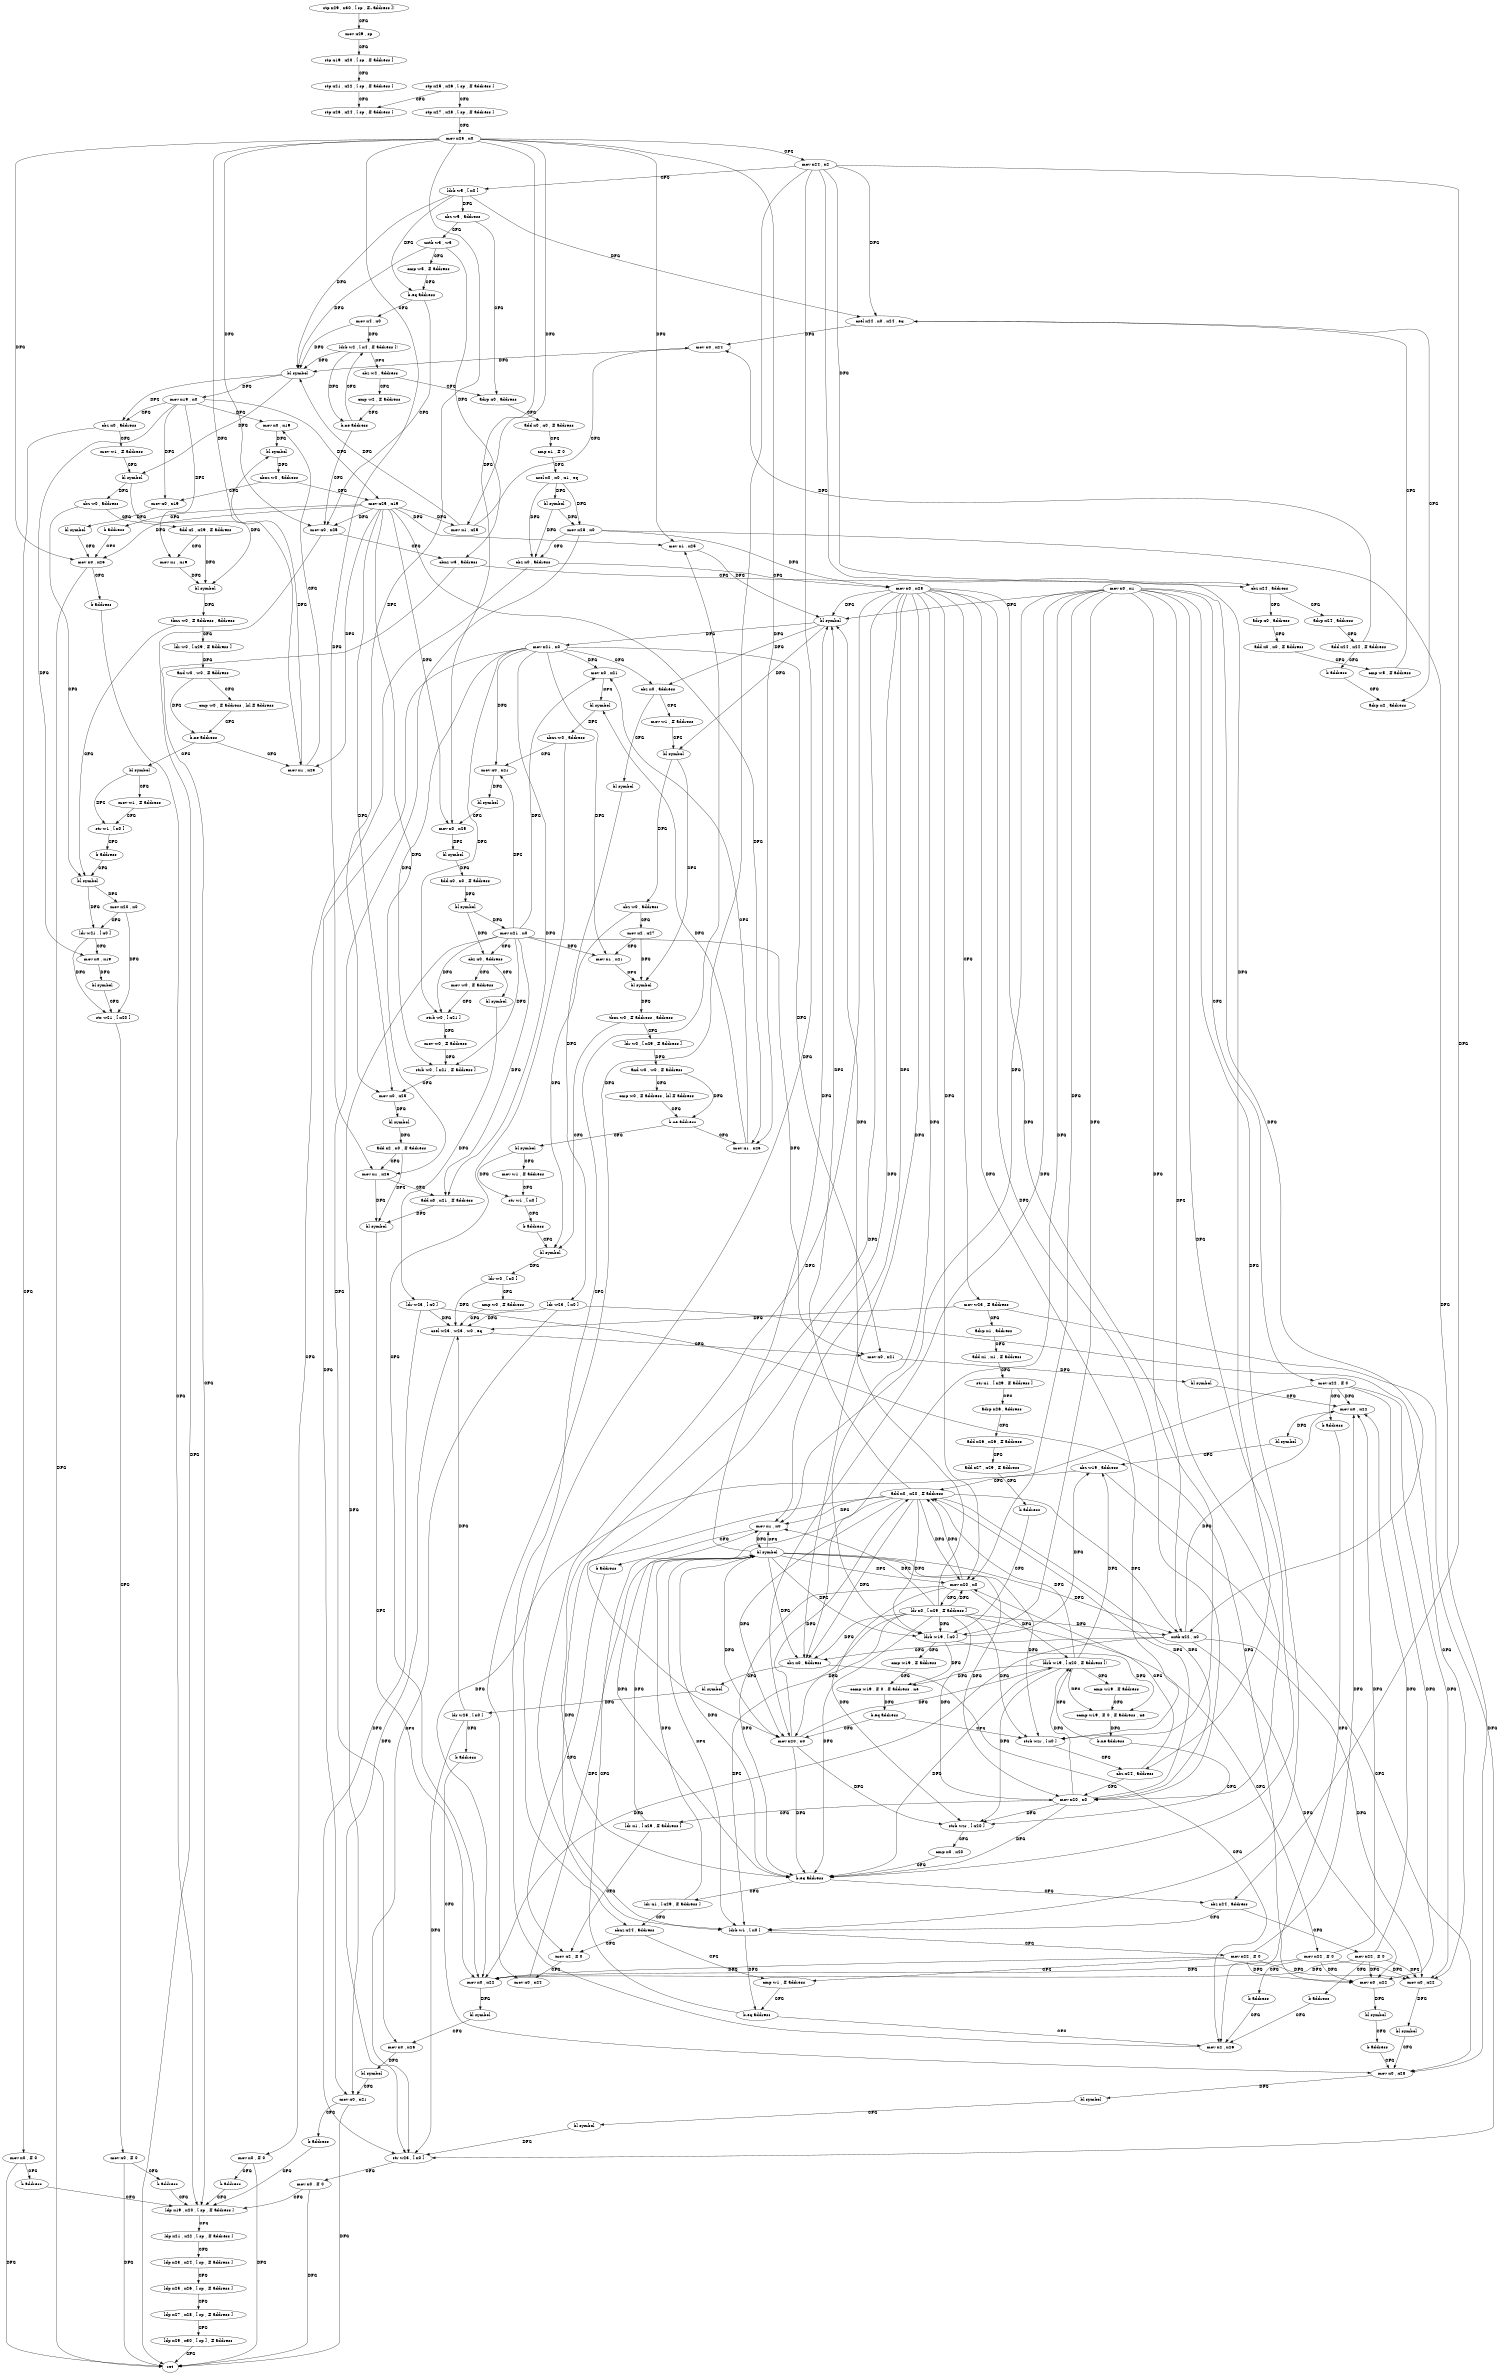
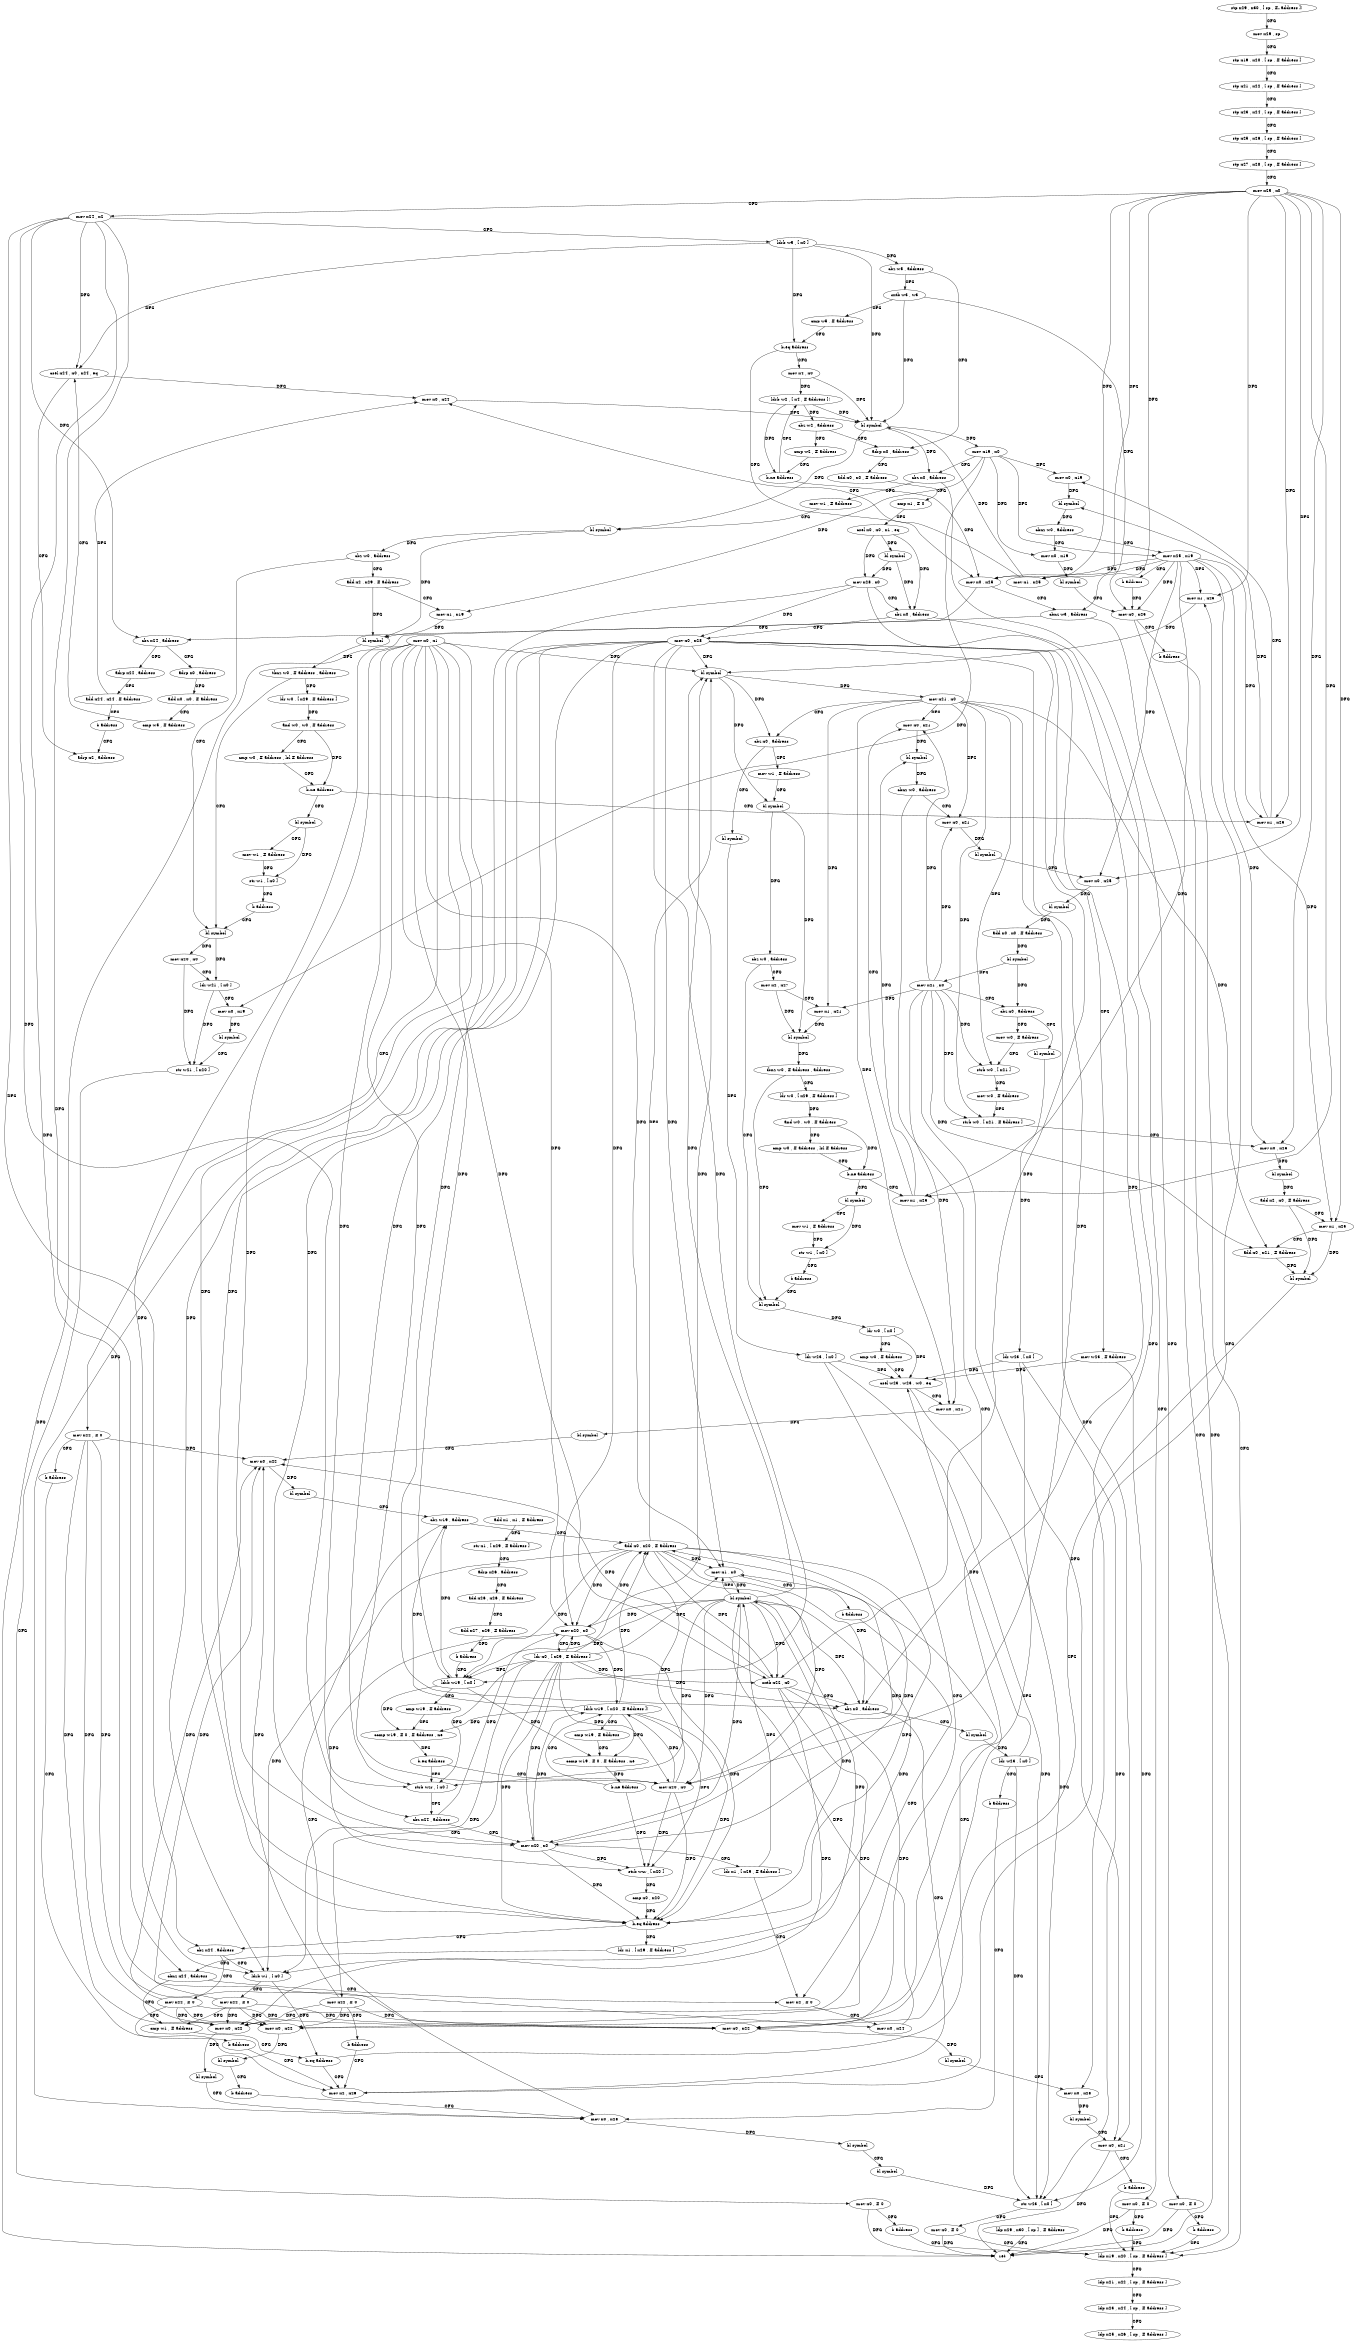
(411, 99) -> (1267, 124)
(994, 1331) -> none
(198, 2315) -> none
